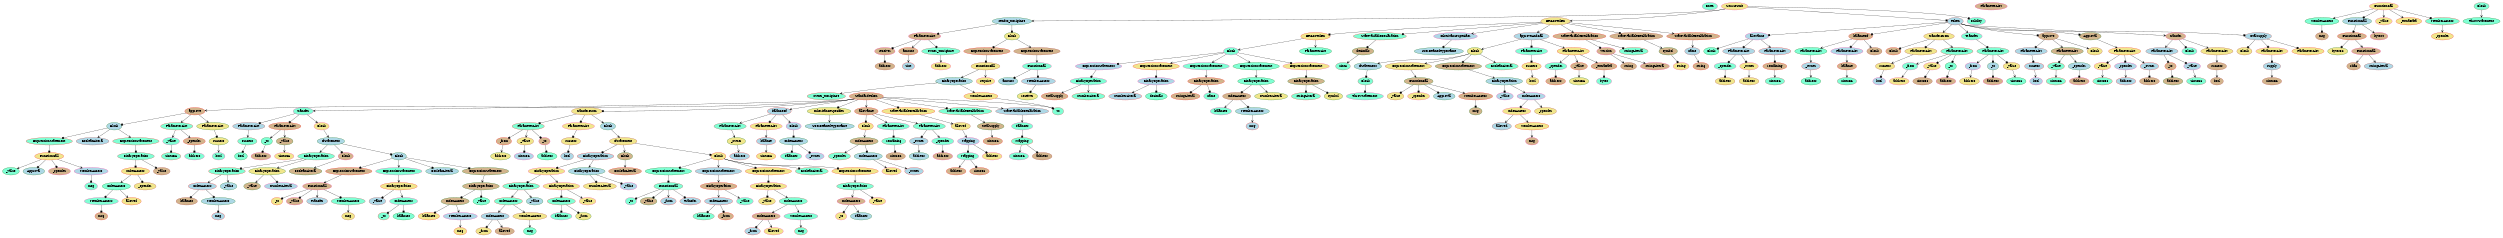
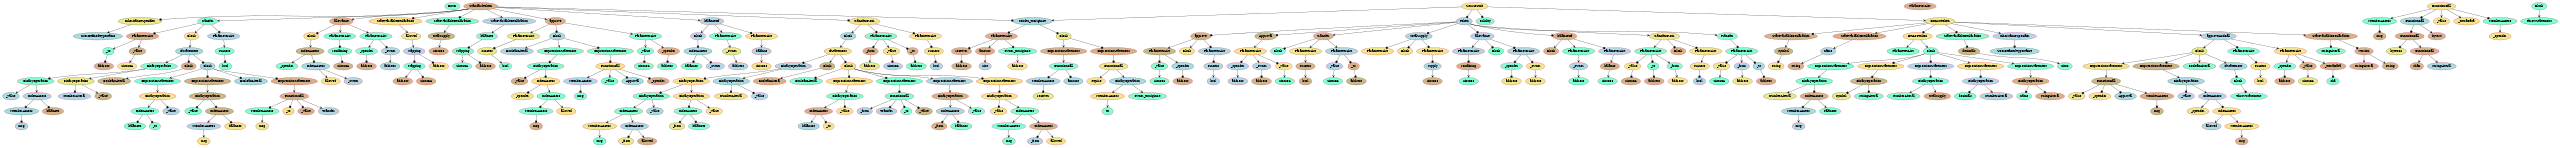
(1604, 81) -> (2333, 81)
(967, 101) -> (754, 14)
